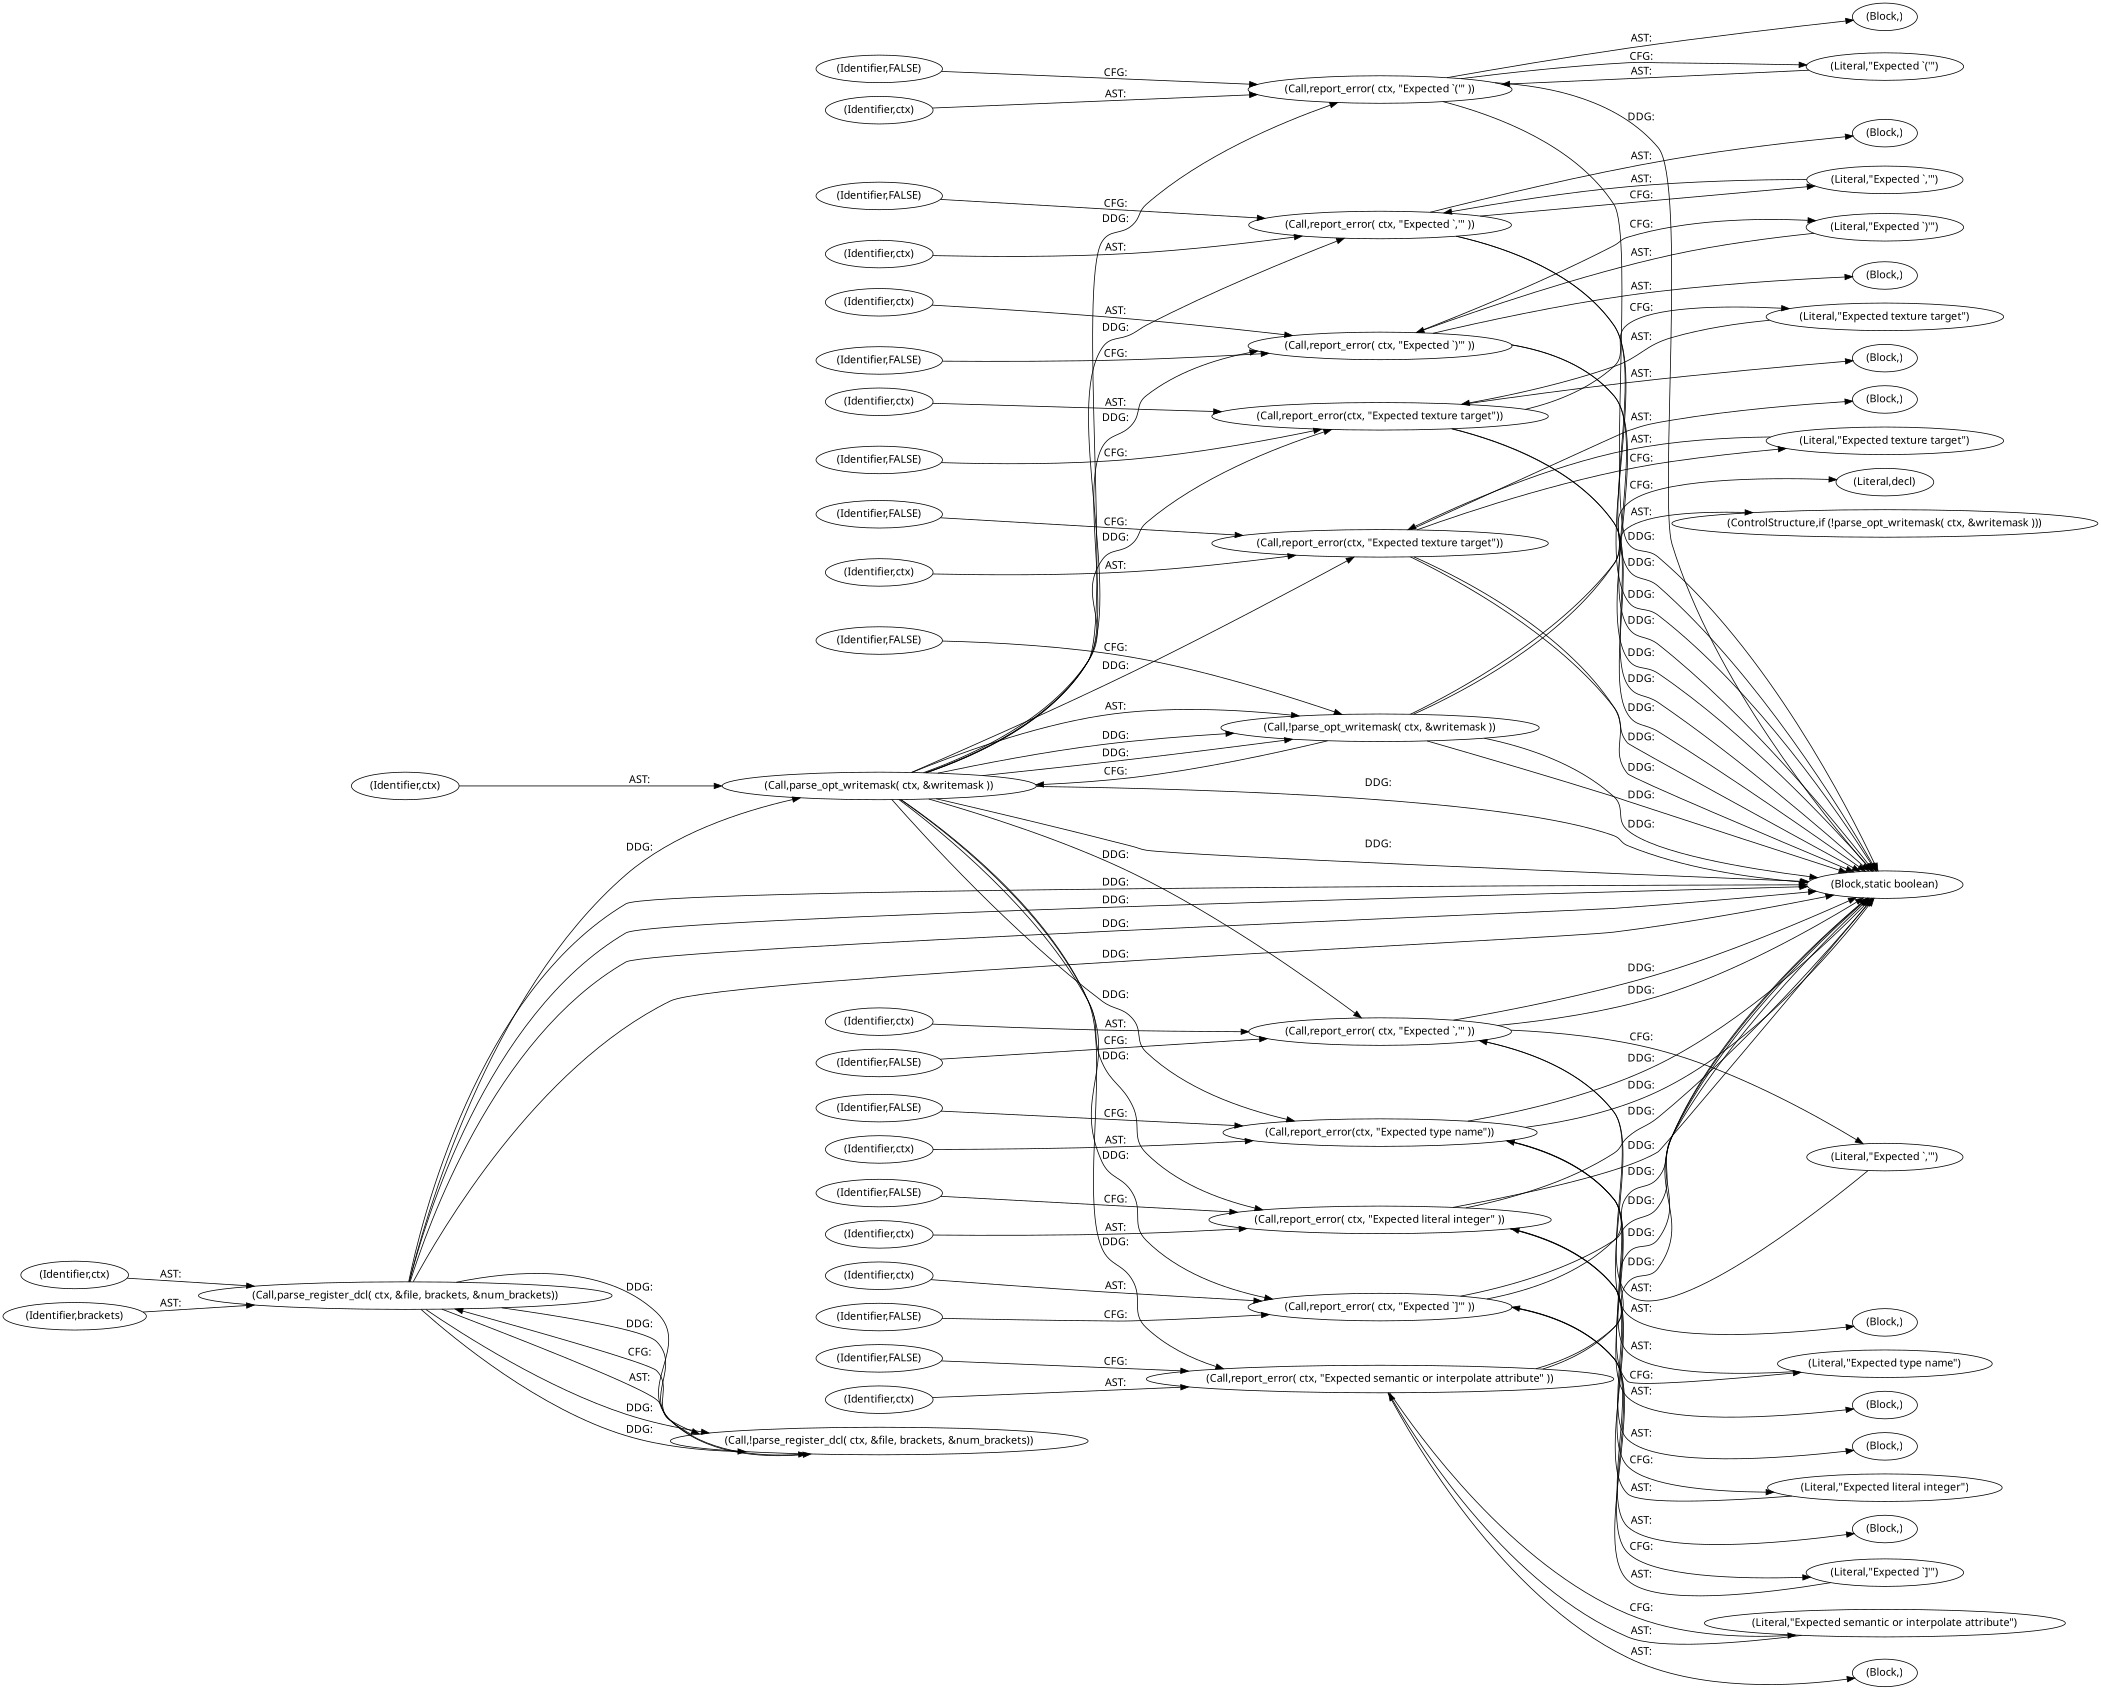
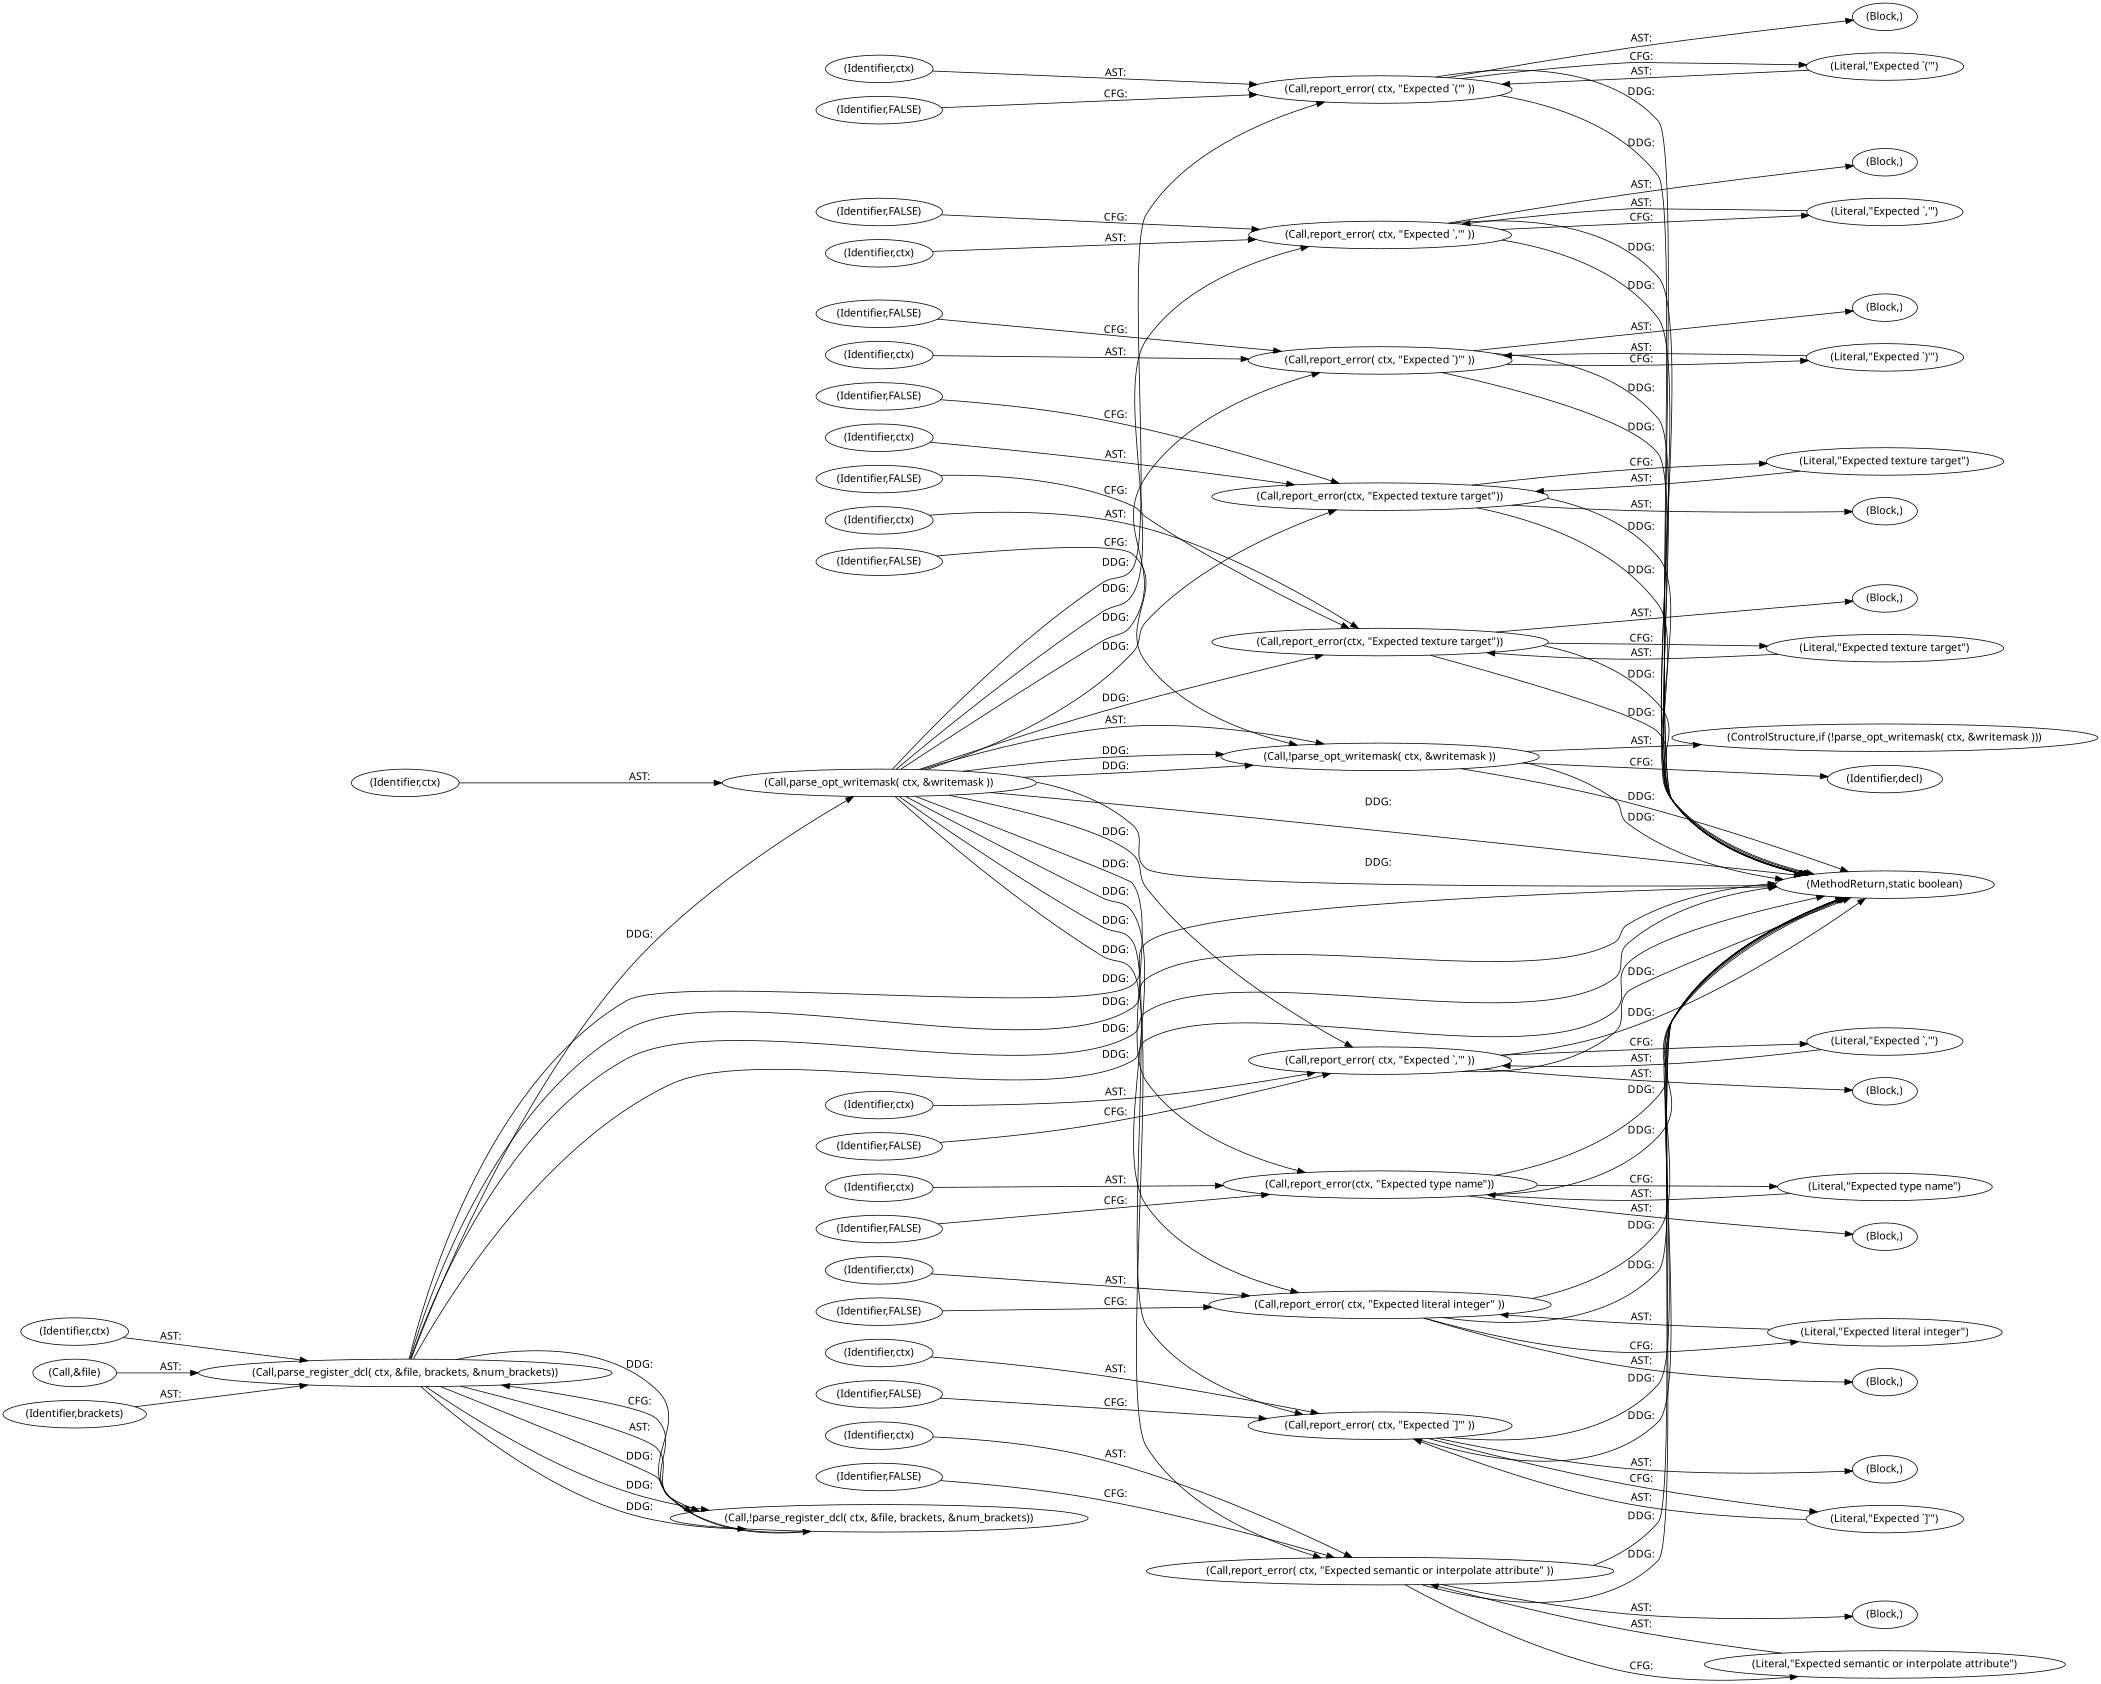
(1885, 482) -> (1885, 779)
(1187, 770) -> none
(1885, 885) -> (1885, 885)
none -> (75, 1373)
